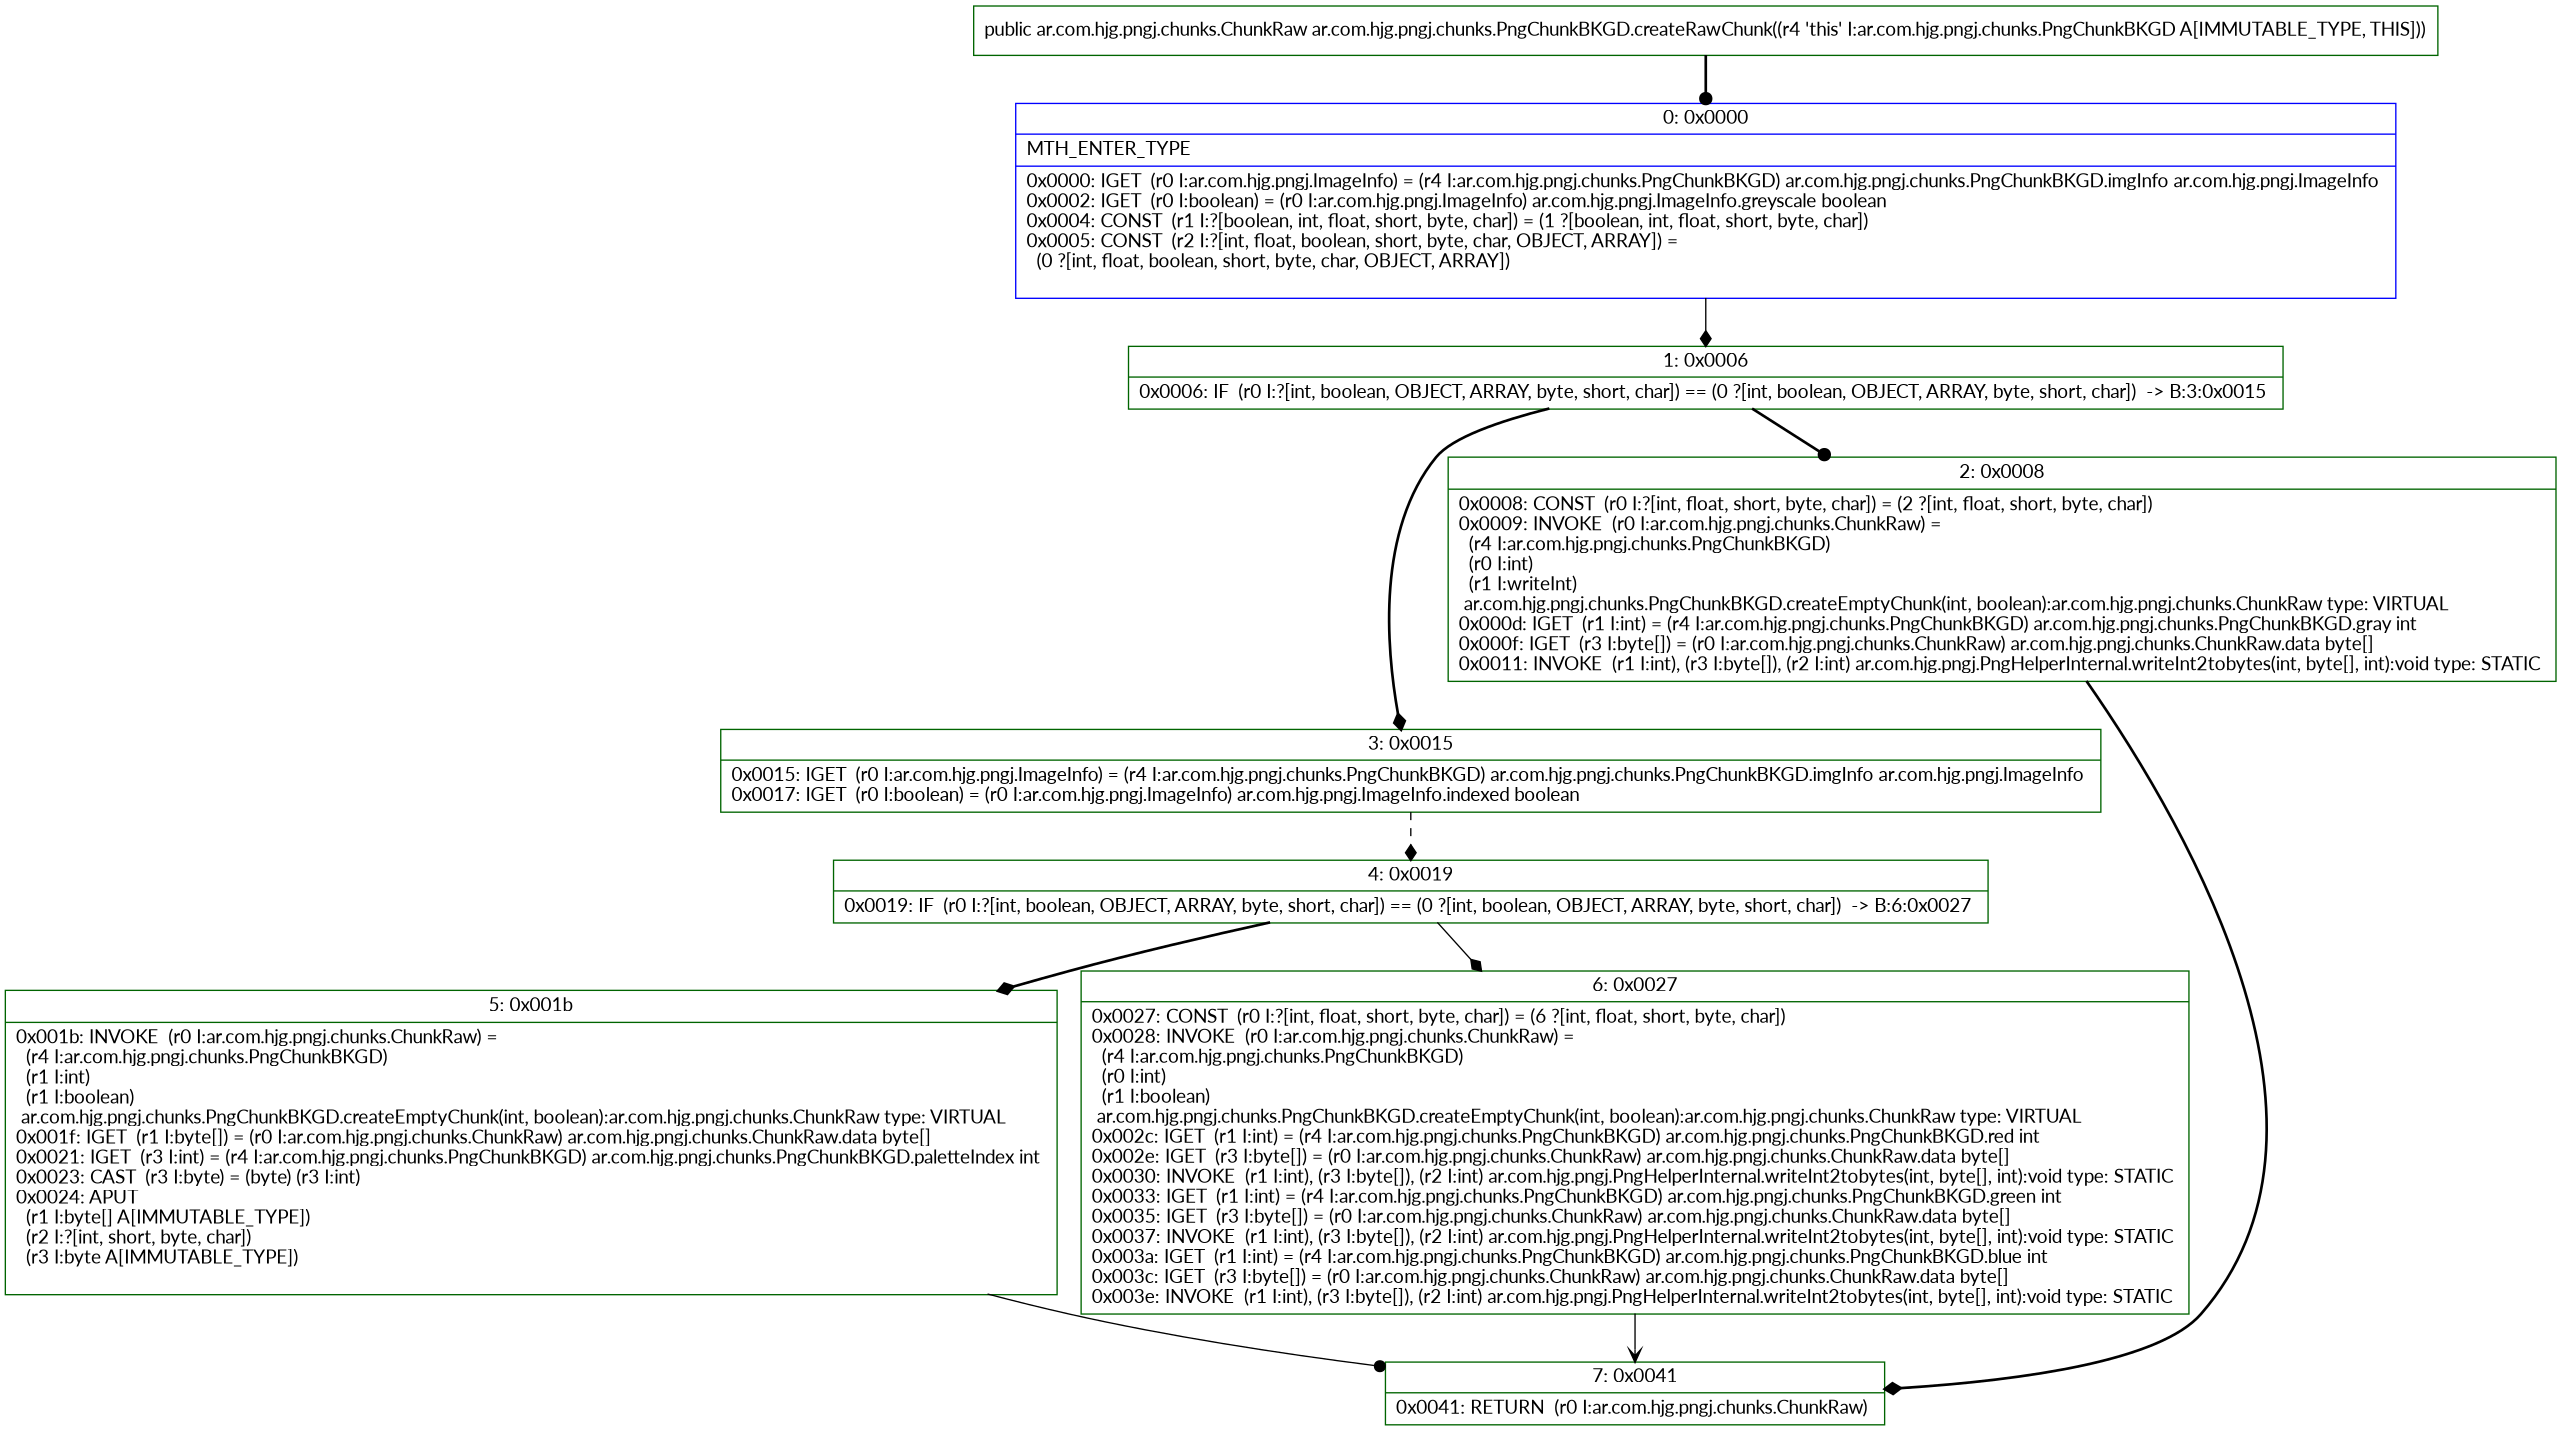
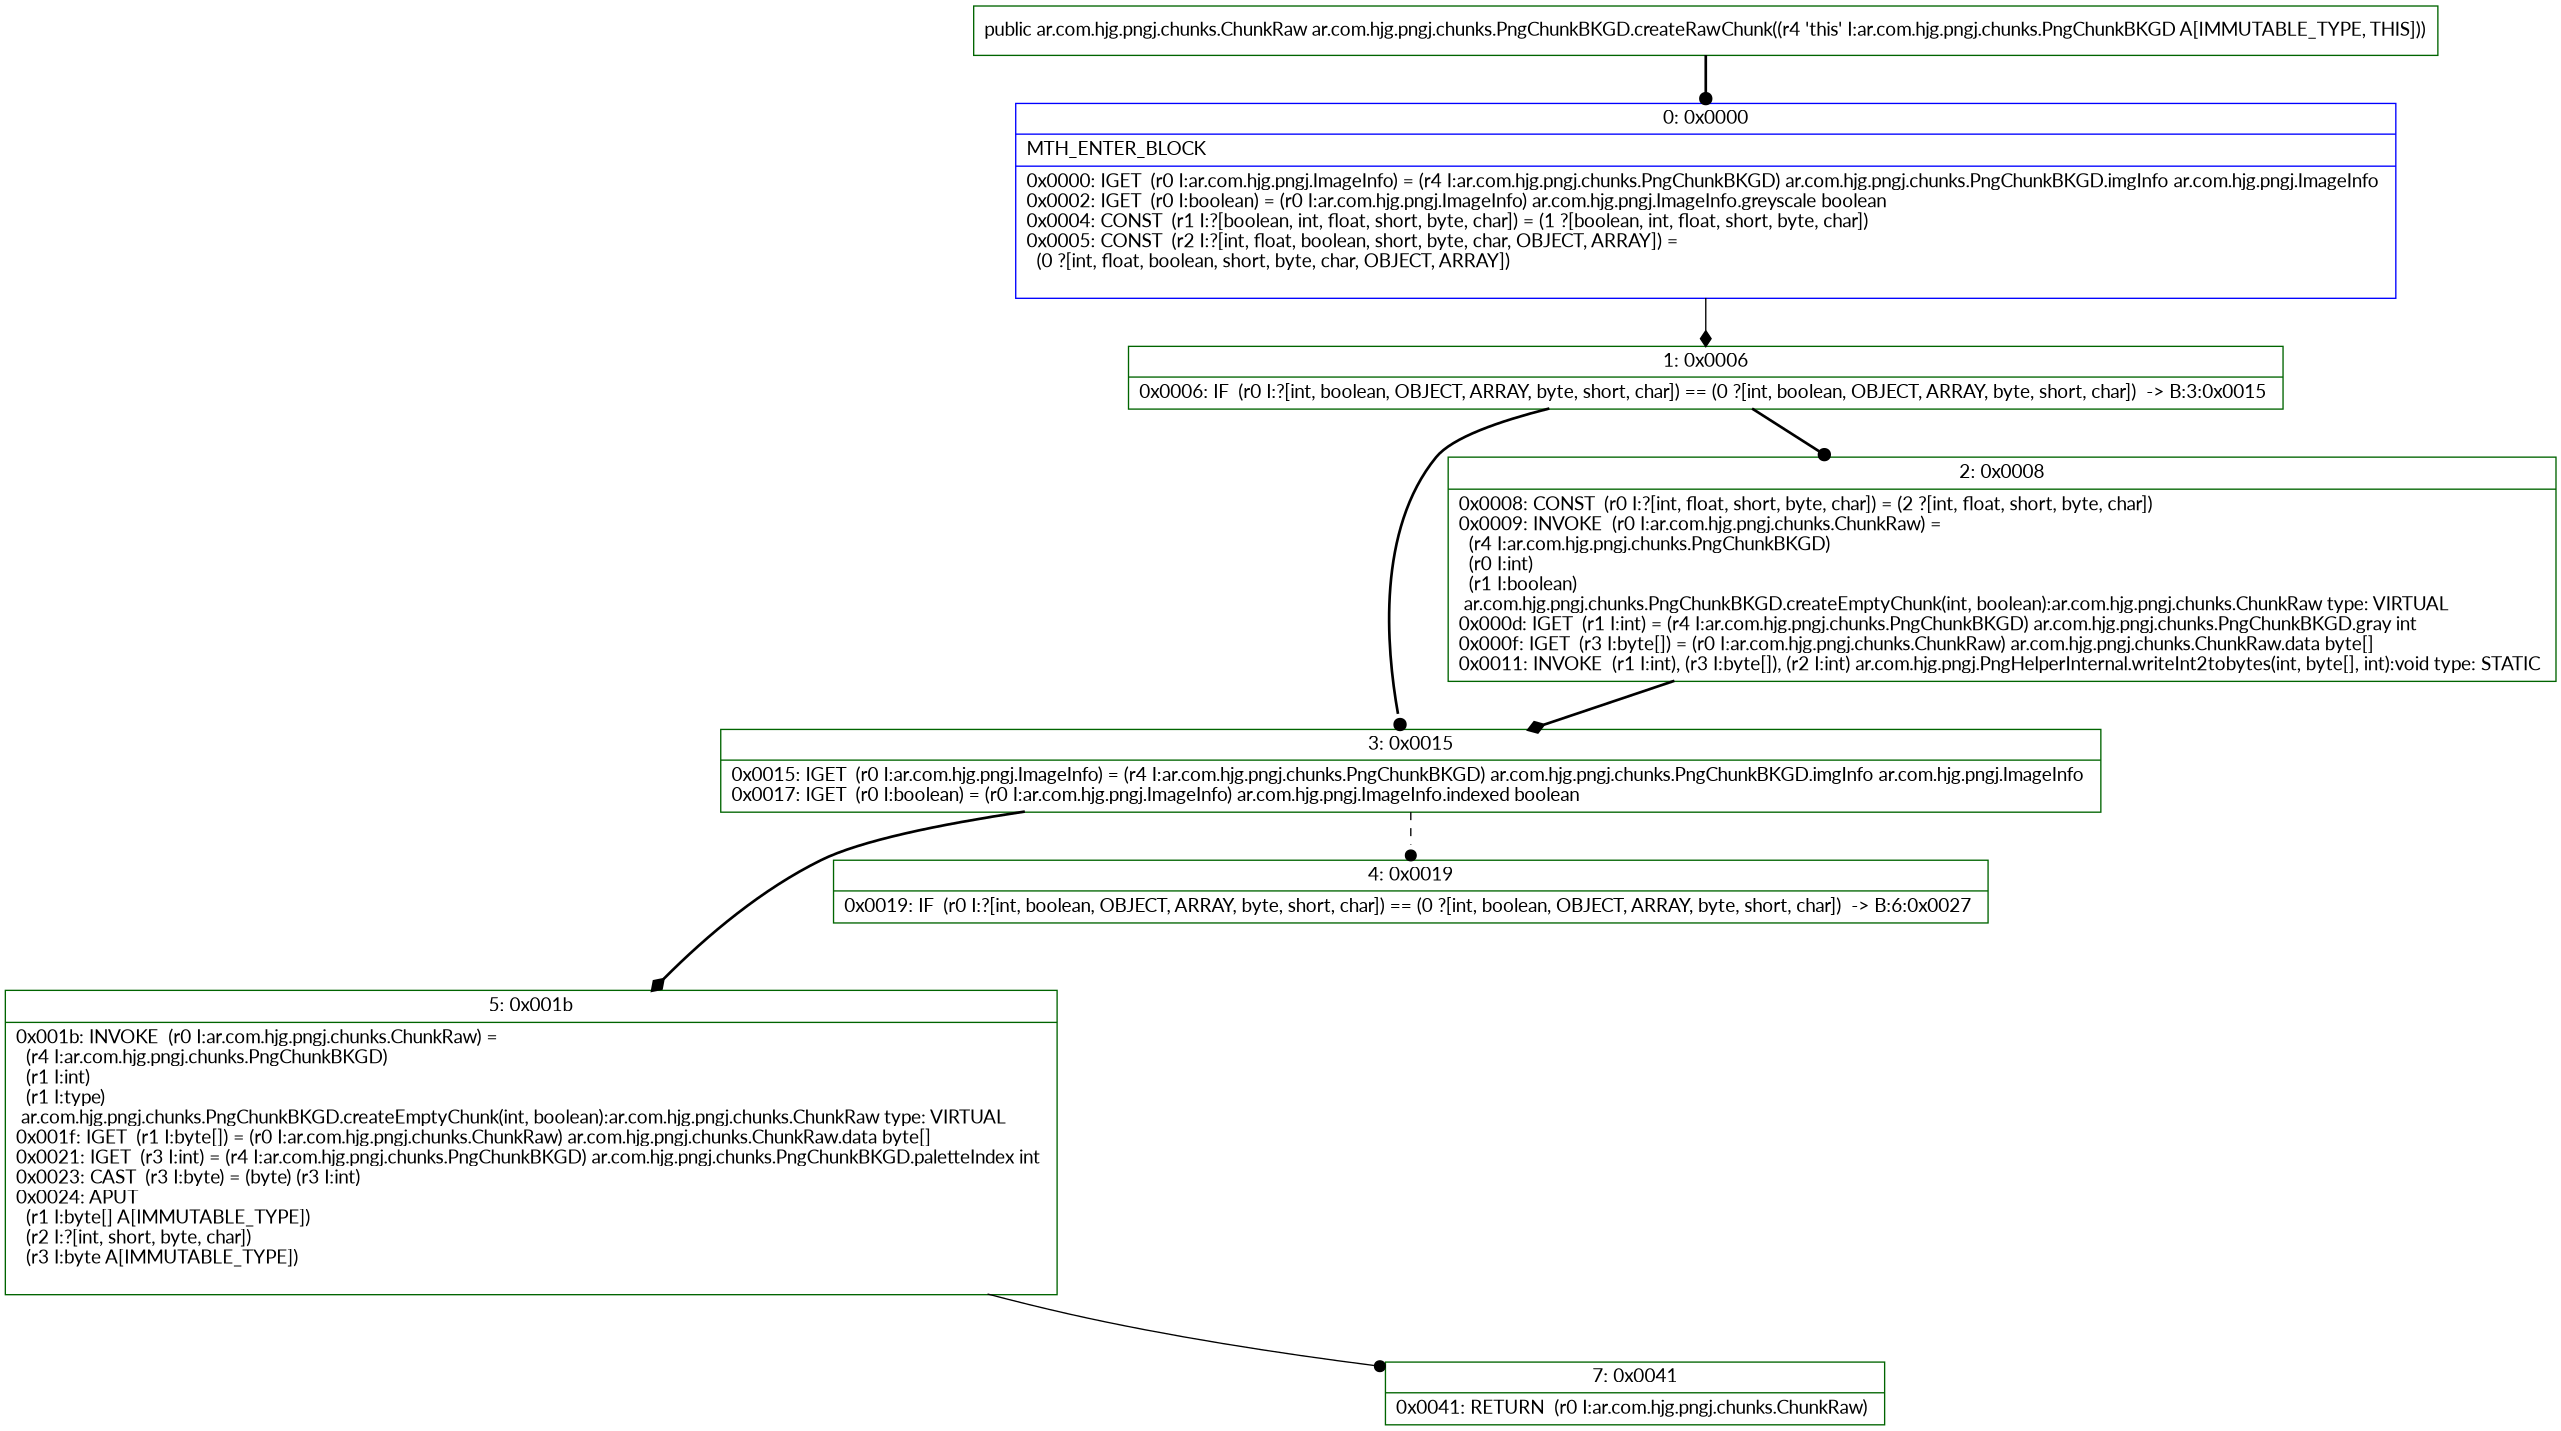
(1109, 149) -> (1116, 149)
(1403, 520) -> (1403, 520)
(1518, 585) -> (1518, 585)
(1411, 828) -> (1411, 828)
(1141, 952) -> (826, 858)
(75, 1098) -> (61, 1098)
(2265, 1141) -> (1609, 703)
(1635, 1143) -> none
